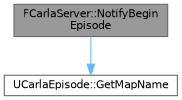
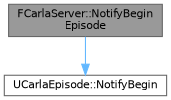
(91, 85) -> (85, 85)
